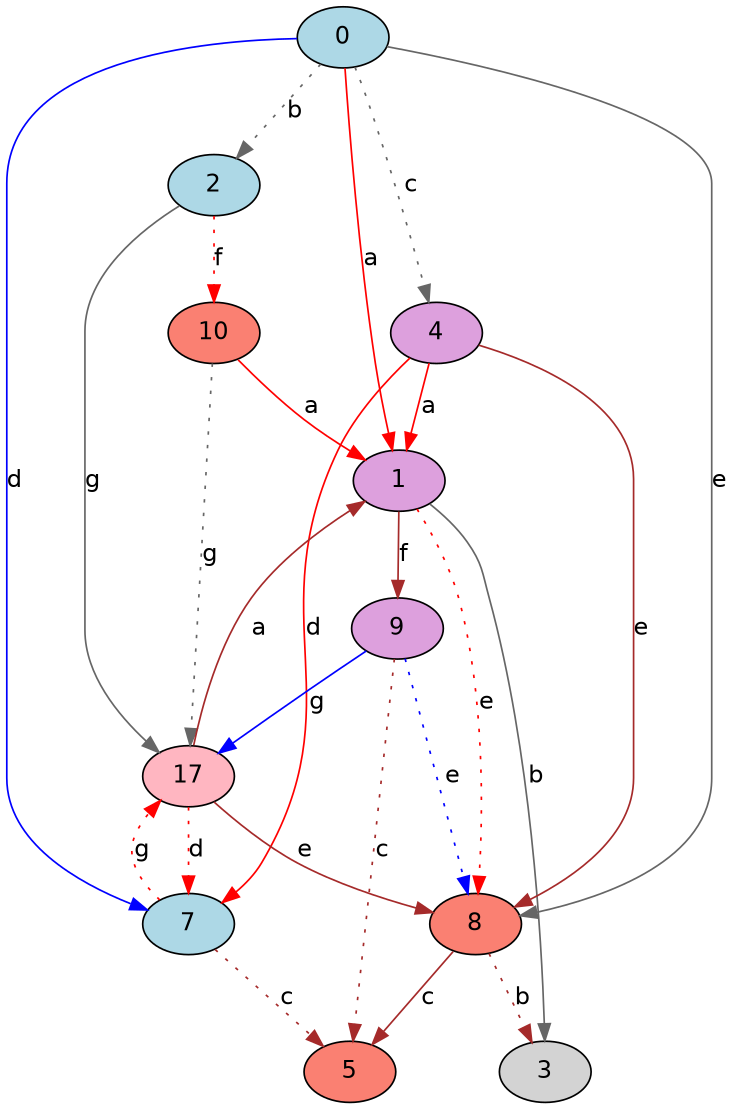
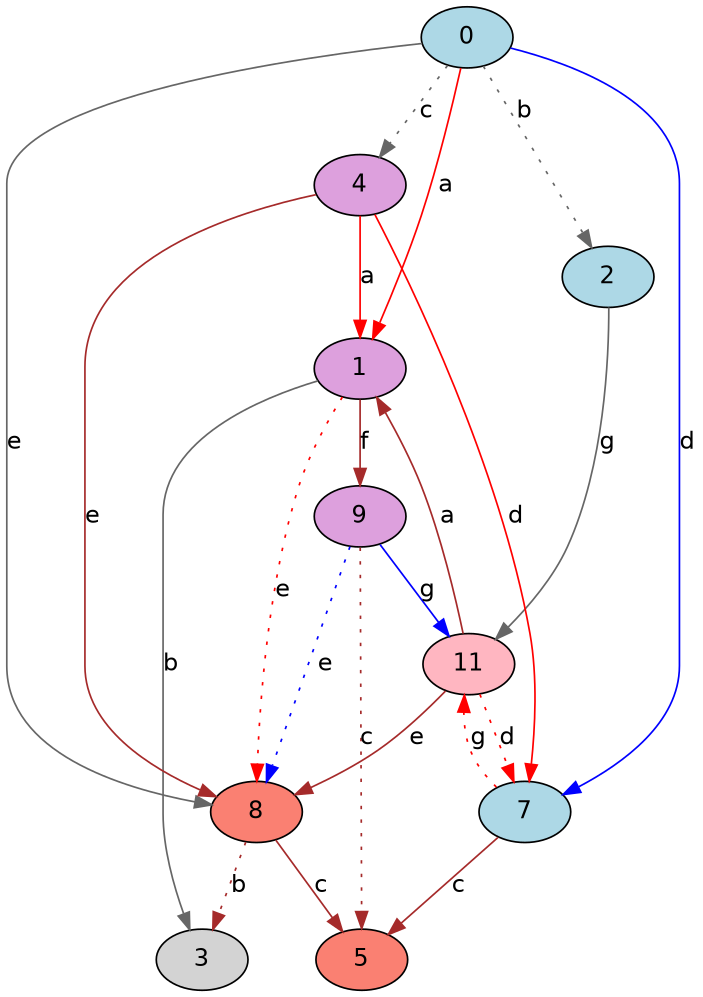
(214, 333) -> none
(189, 776) -> (469, 664)
(263, 992) -> (450, 880)
